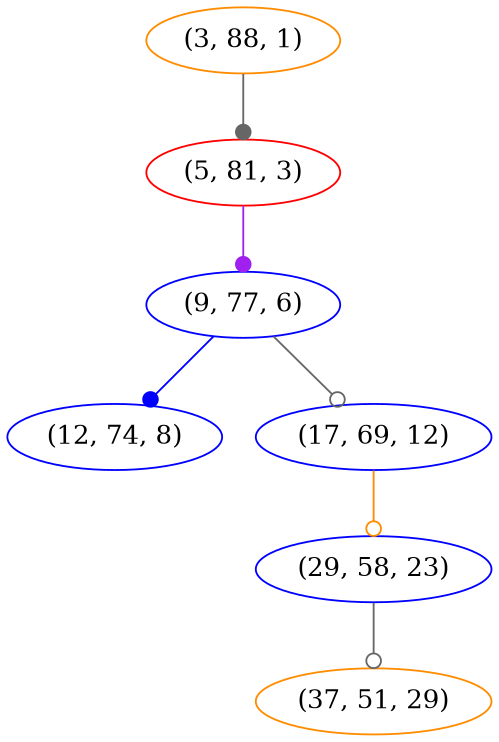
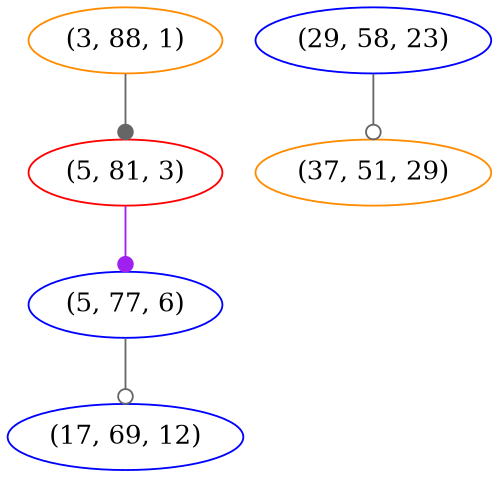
(243, 305) -> (125, 305)
(115, 437) -> none
(374, 496) -> none
